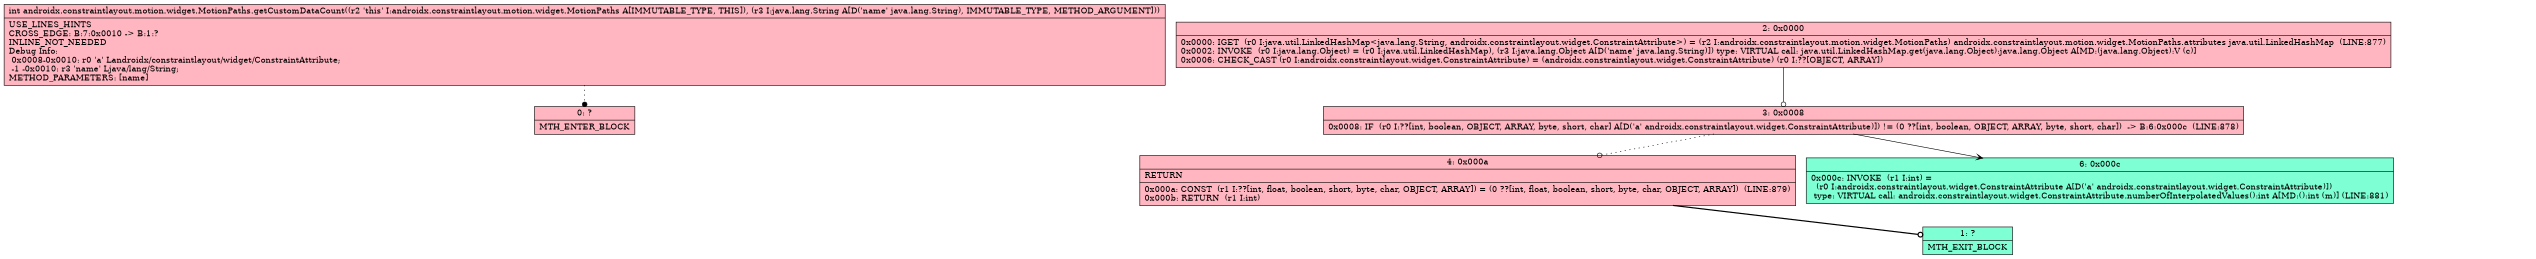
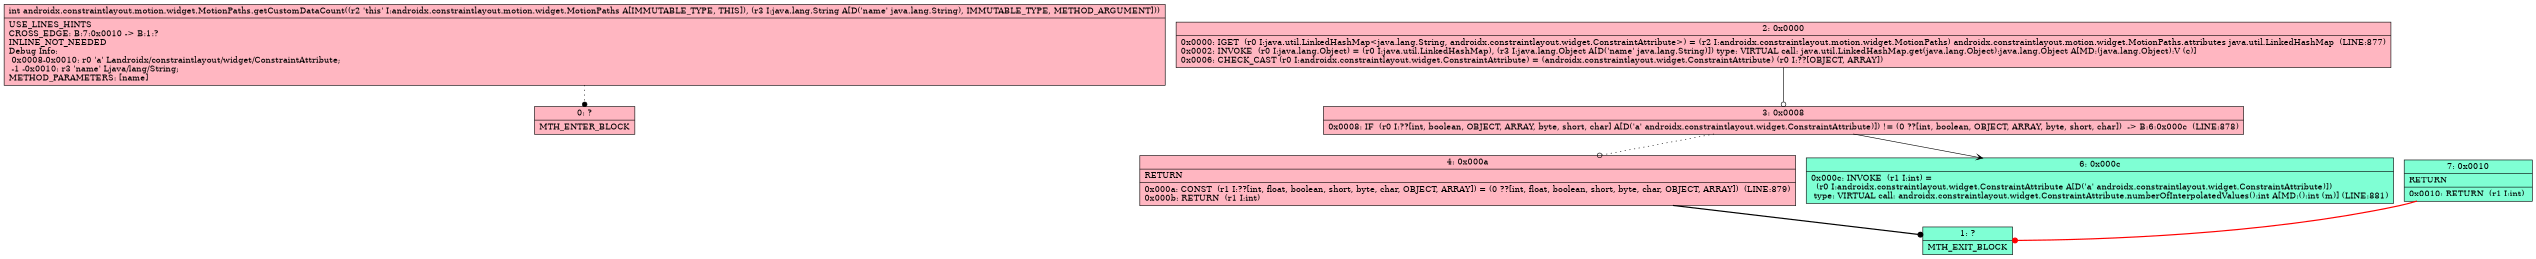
none -> (2468, 181)
(1795, 220) -> (1795, 220)
